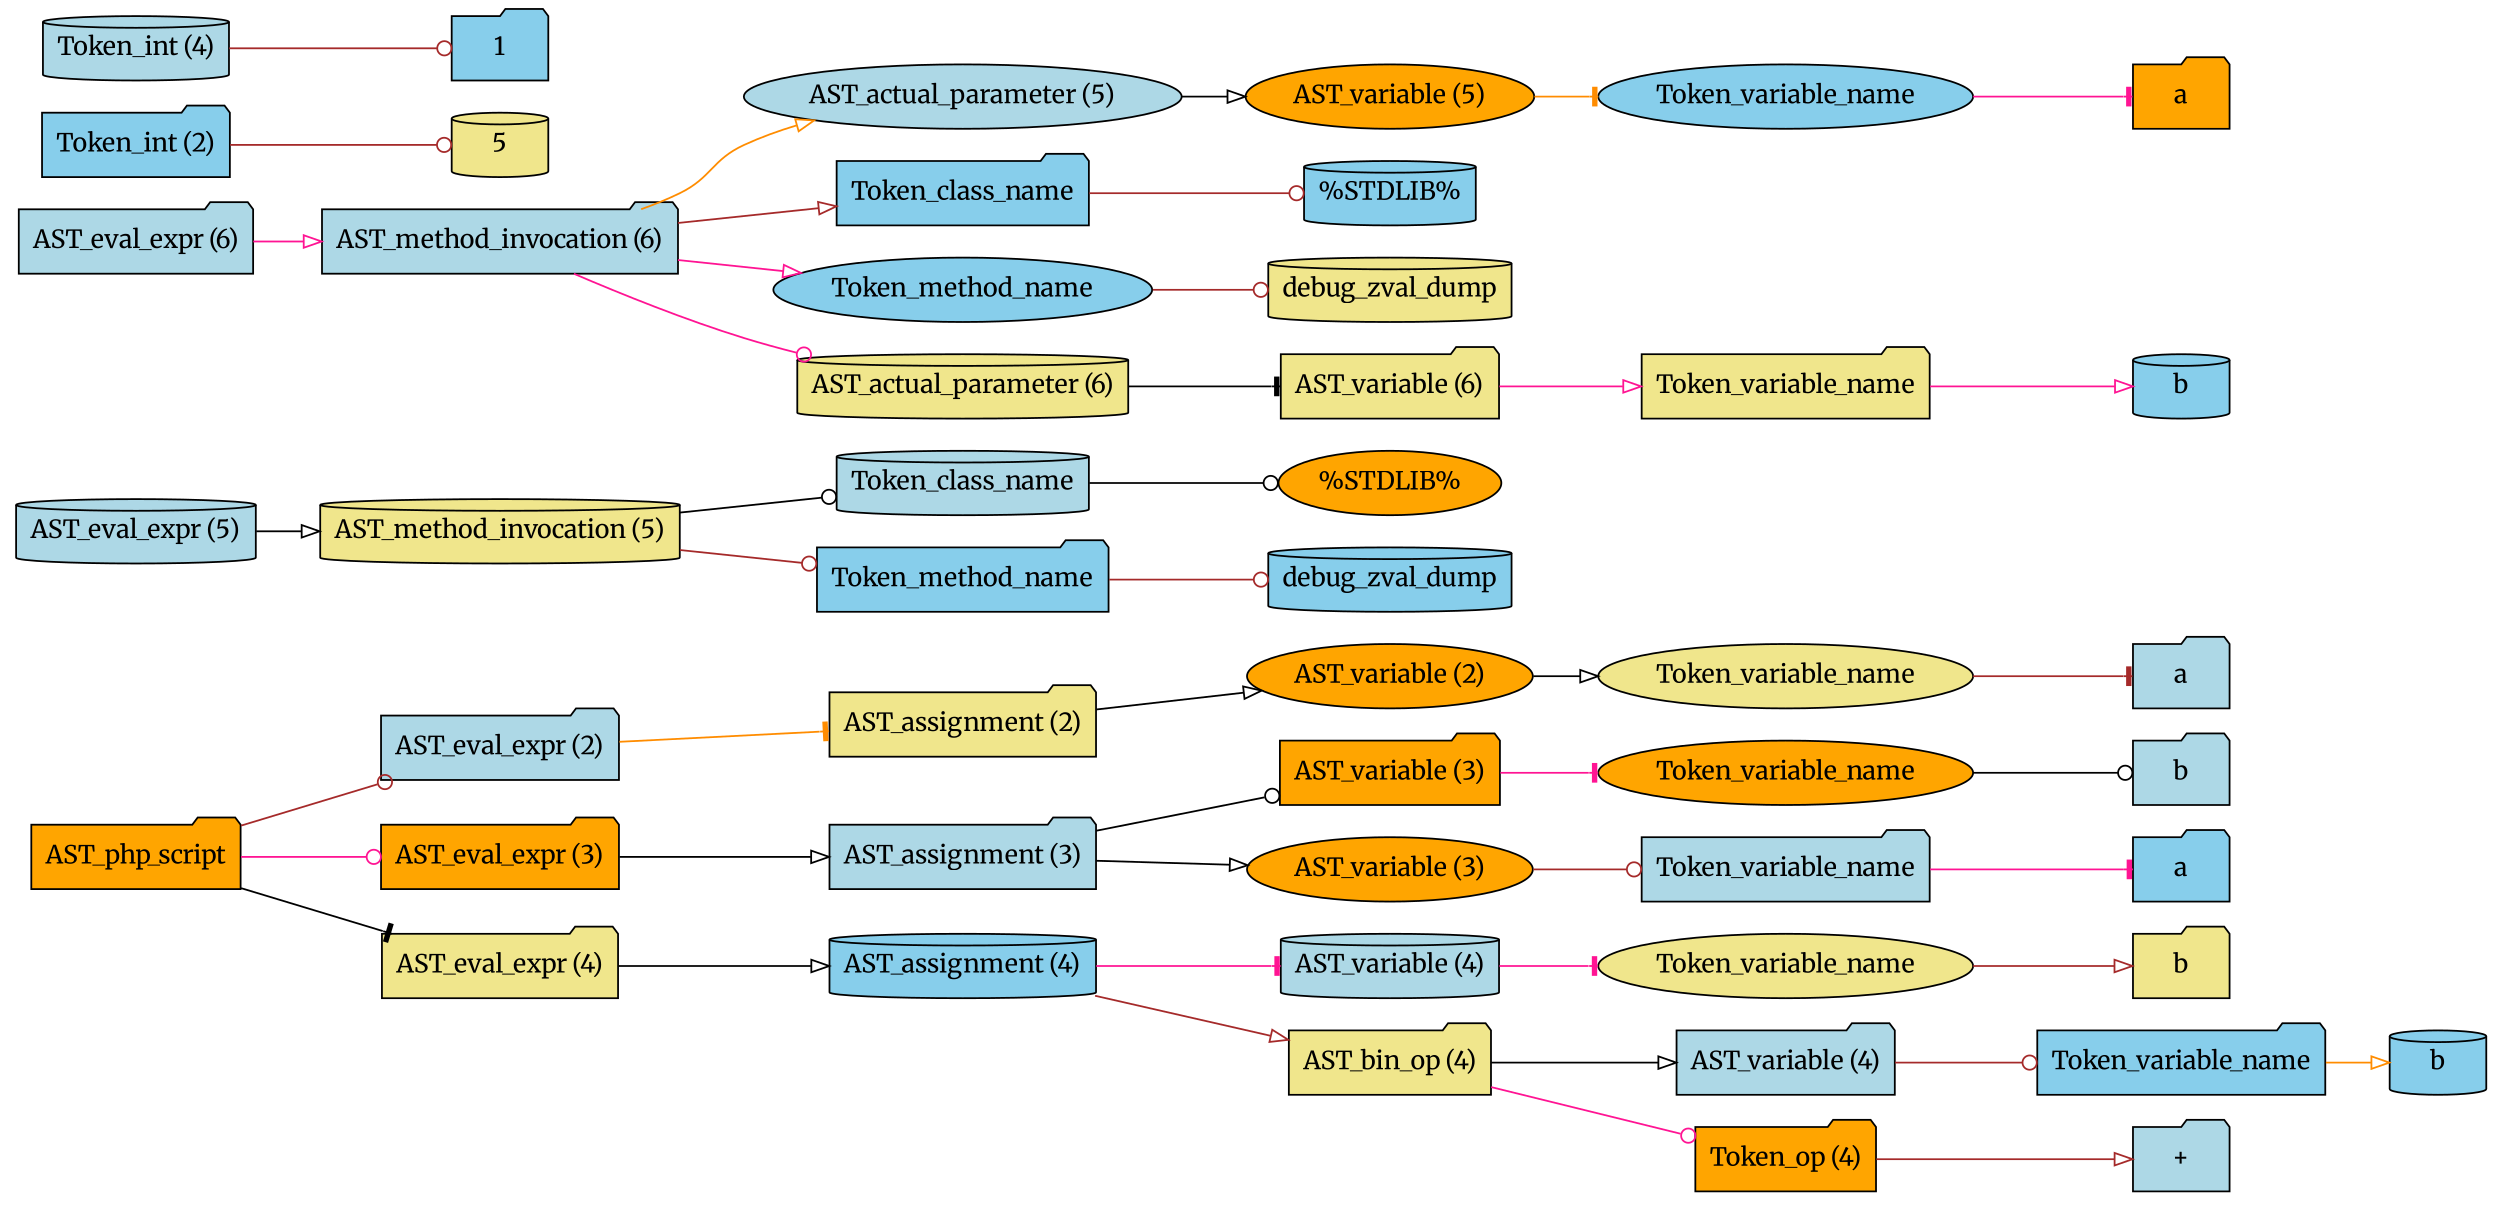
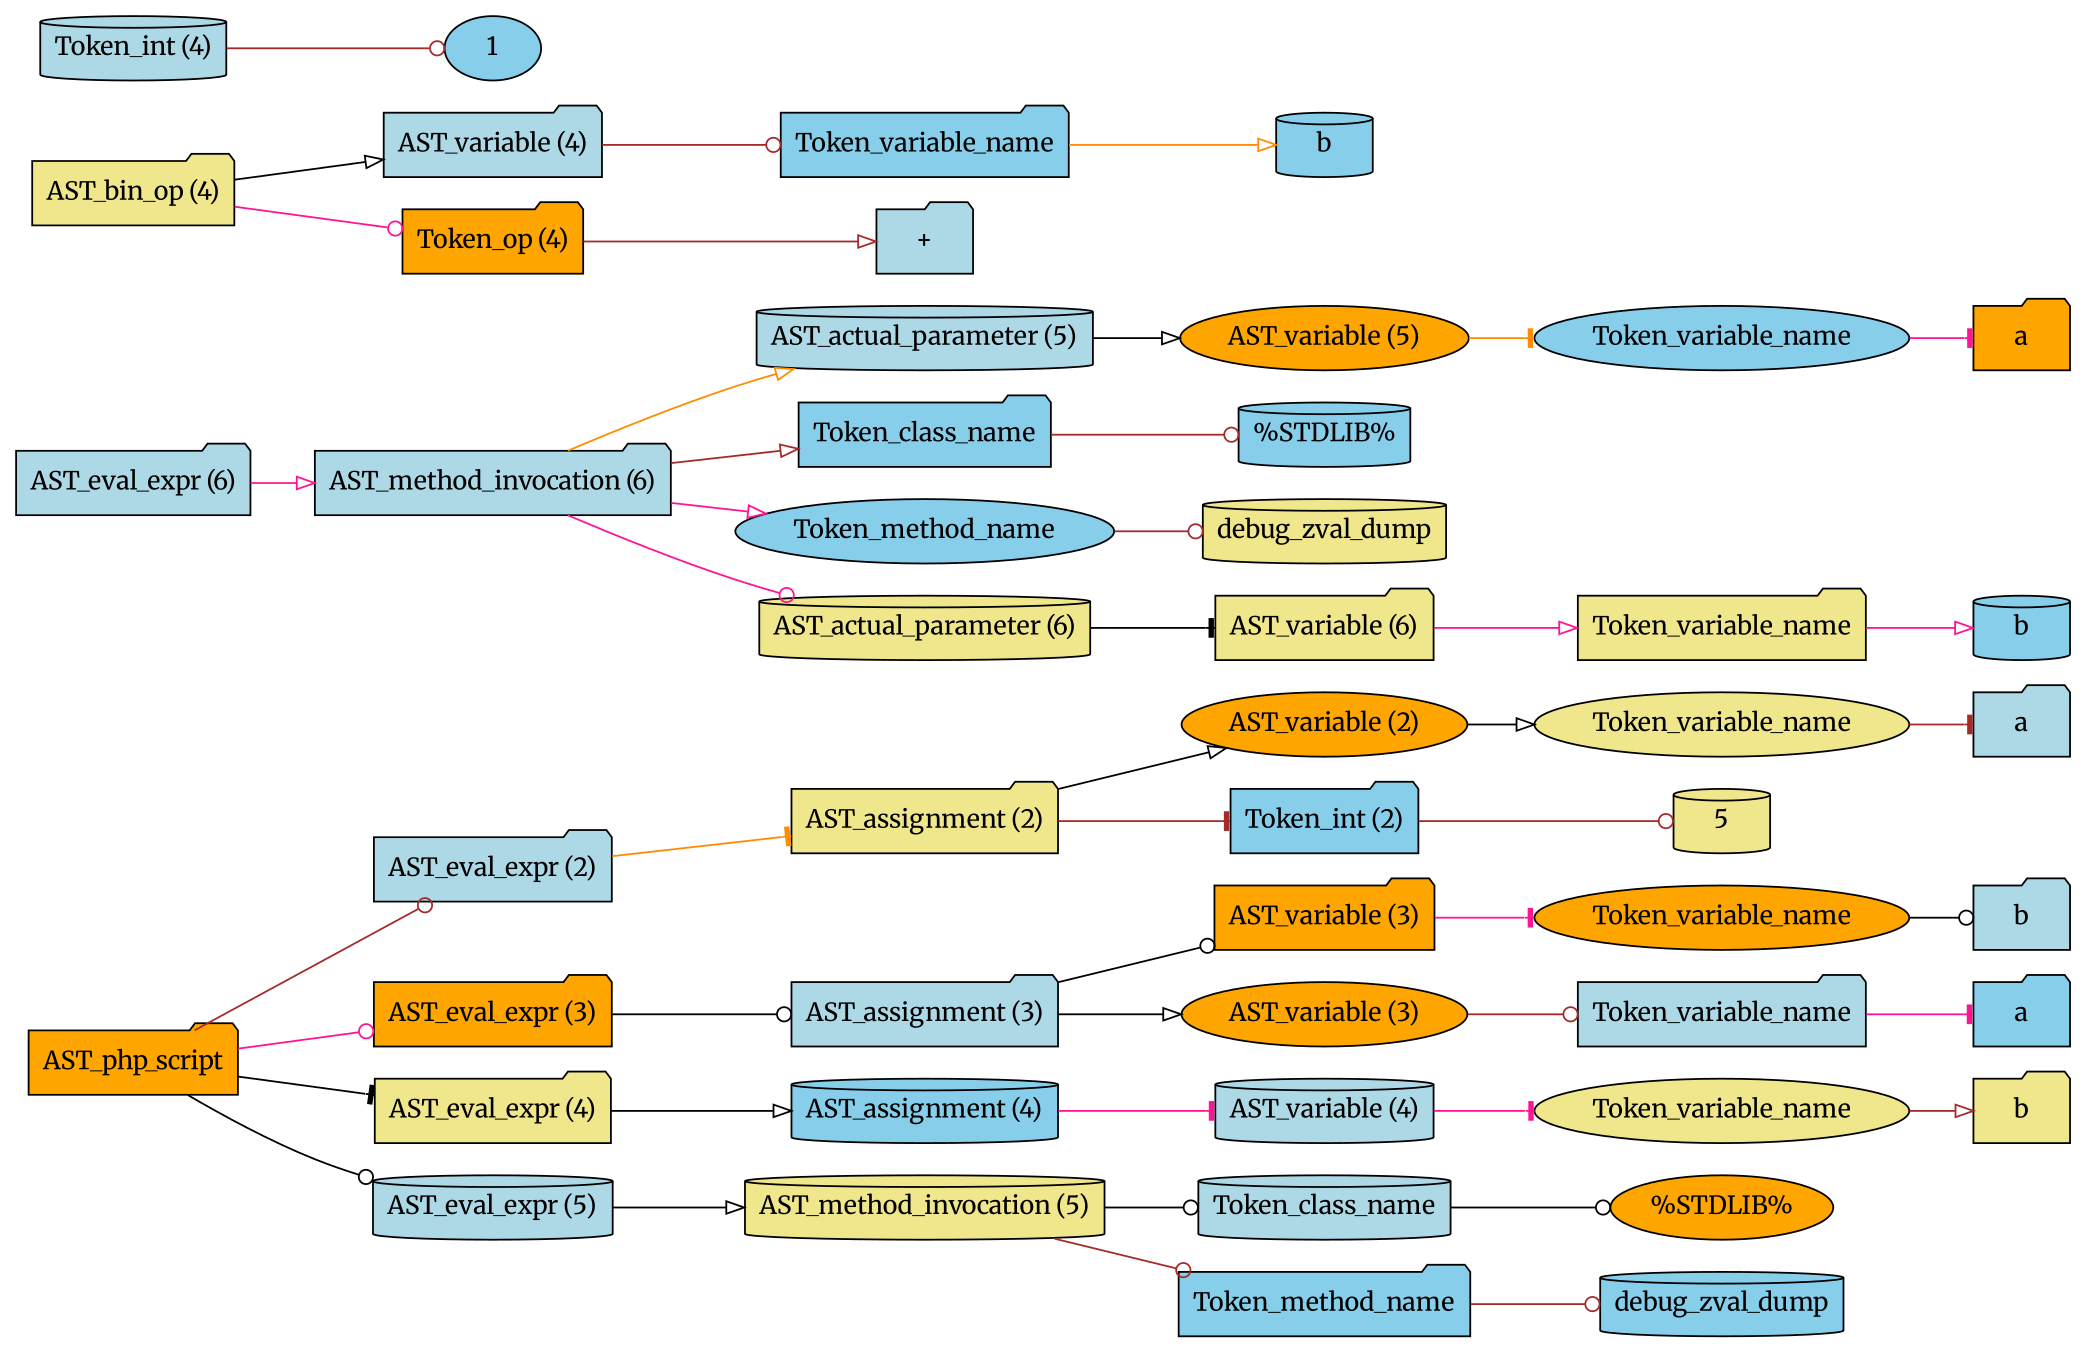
(500, 48) -> (493, 48)
(963, 97) -> (925, 338)
none -> (1140, 821)
(715, 857) -> (694, 1014)
(1183, 1016) -> none
none -> (271, 1140)
